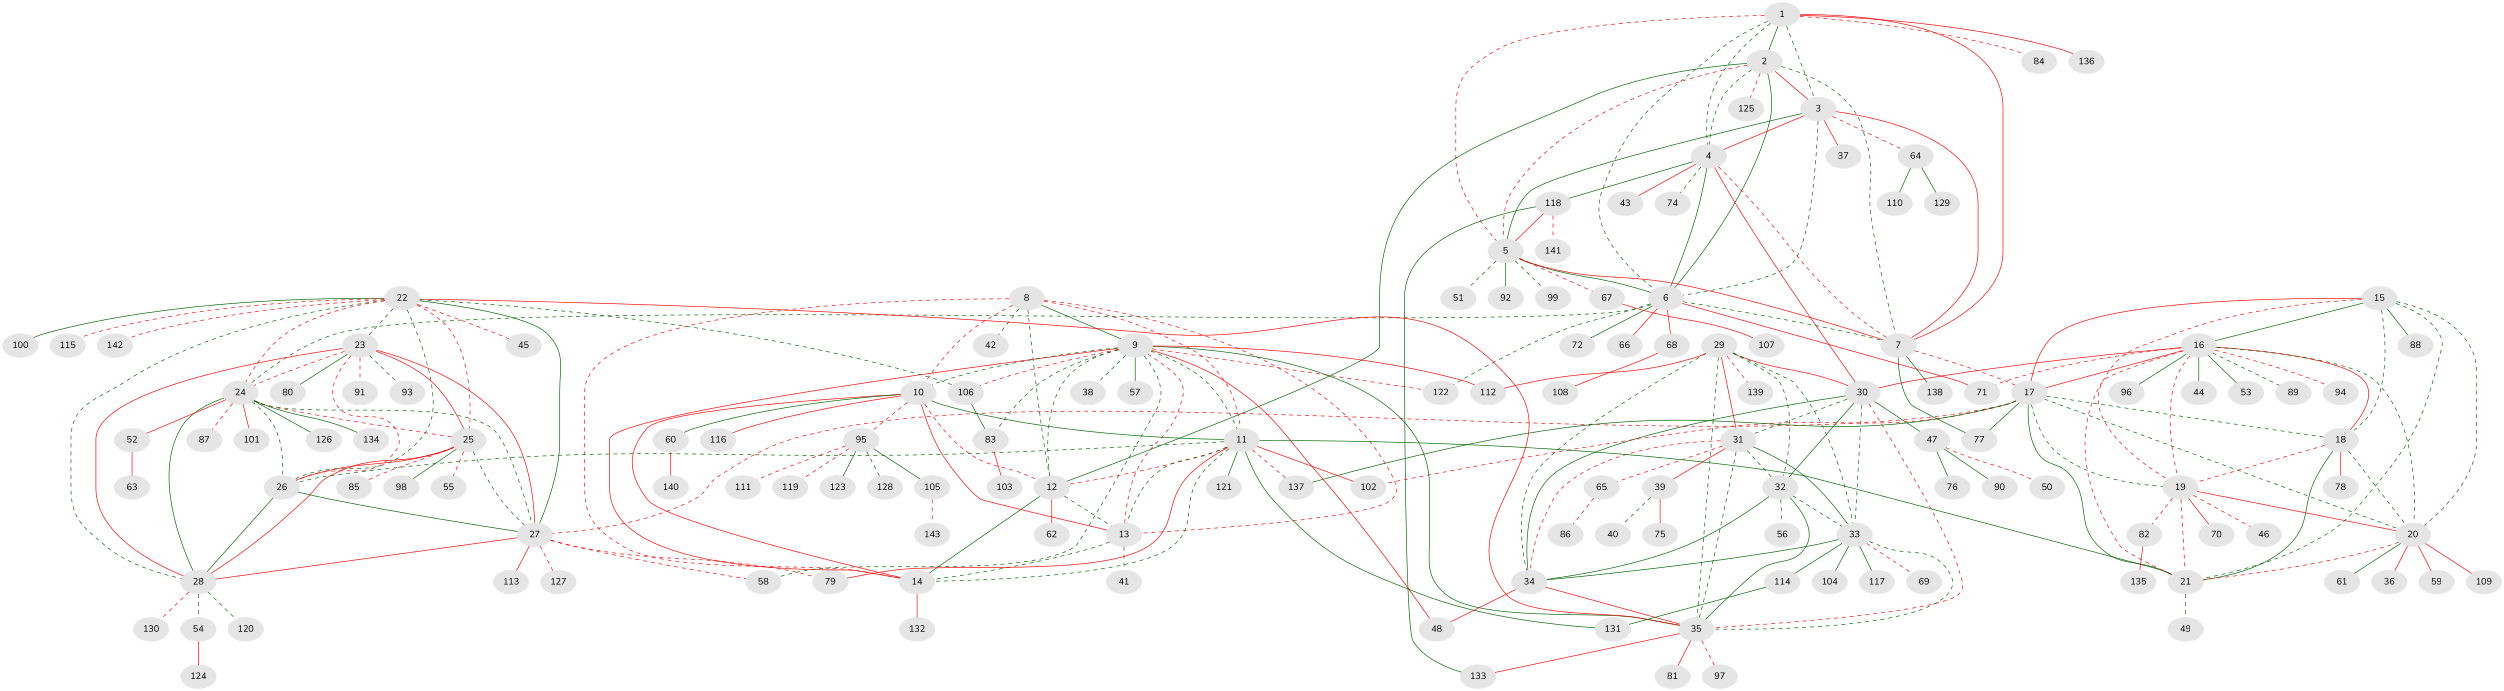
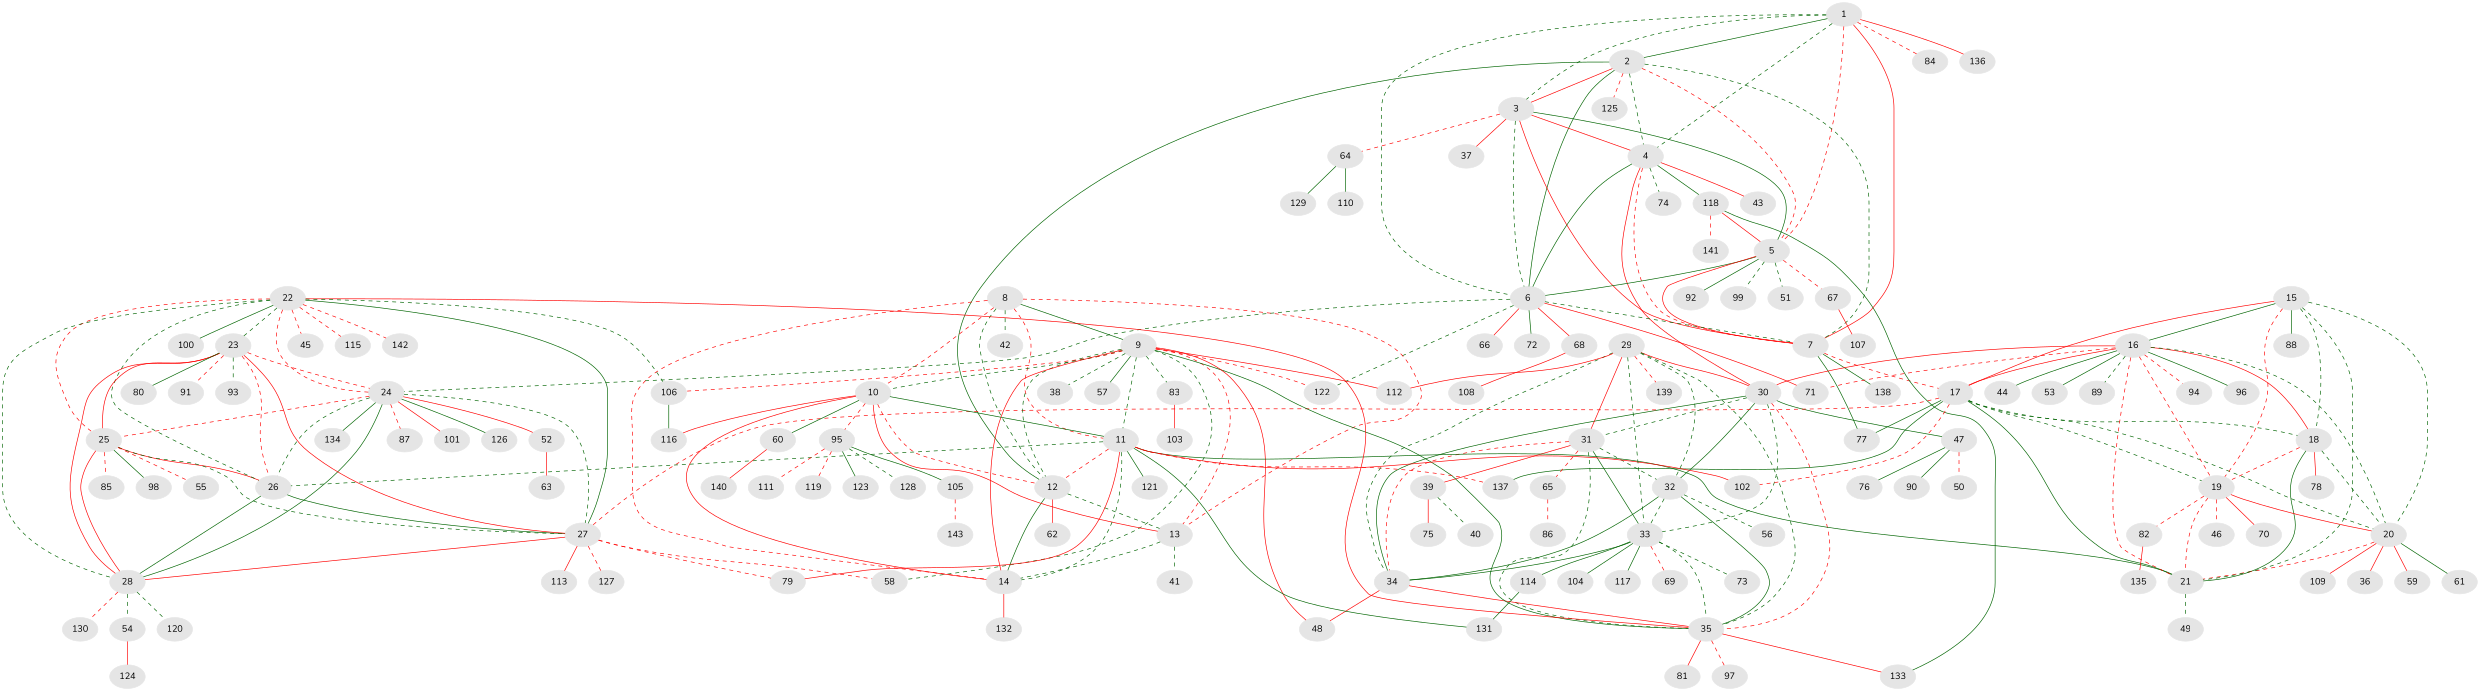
(979, 418) -> (669, 417)
(1158, 472) -> none
none -> (1742, 582)
